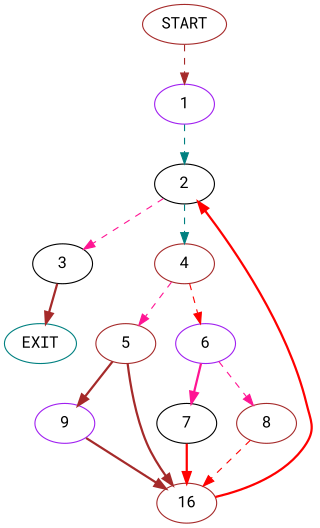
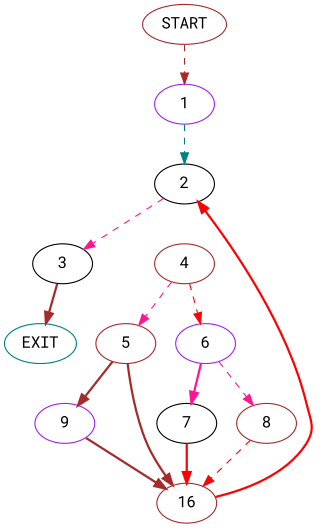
(185, 218) -> none
